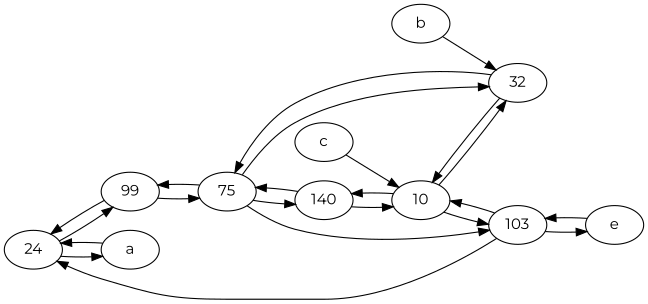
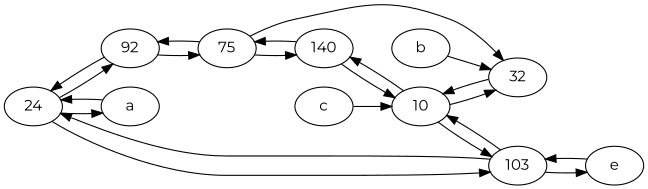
(350, 82) -> none
(130, 192) -> (130, 48)
(360, 239) -> (261, 175)
